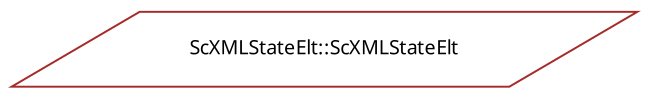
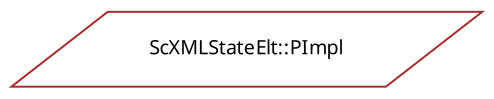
(324, 49) -> (247, 49)
